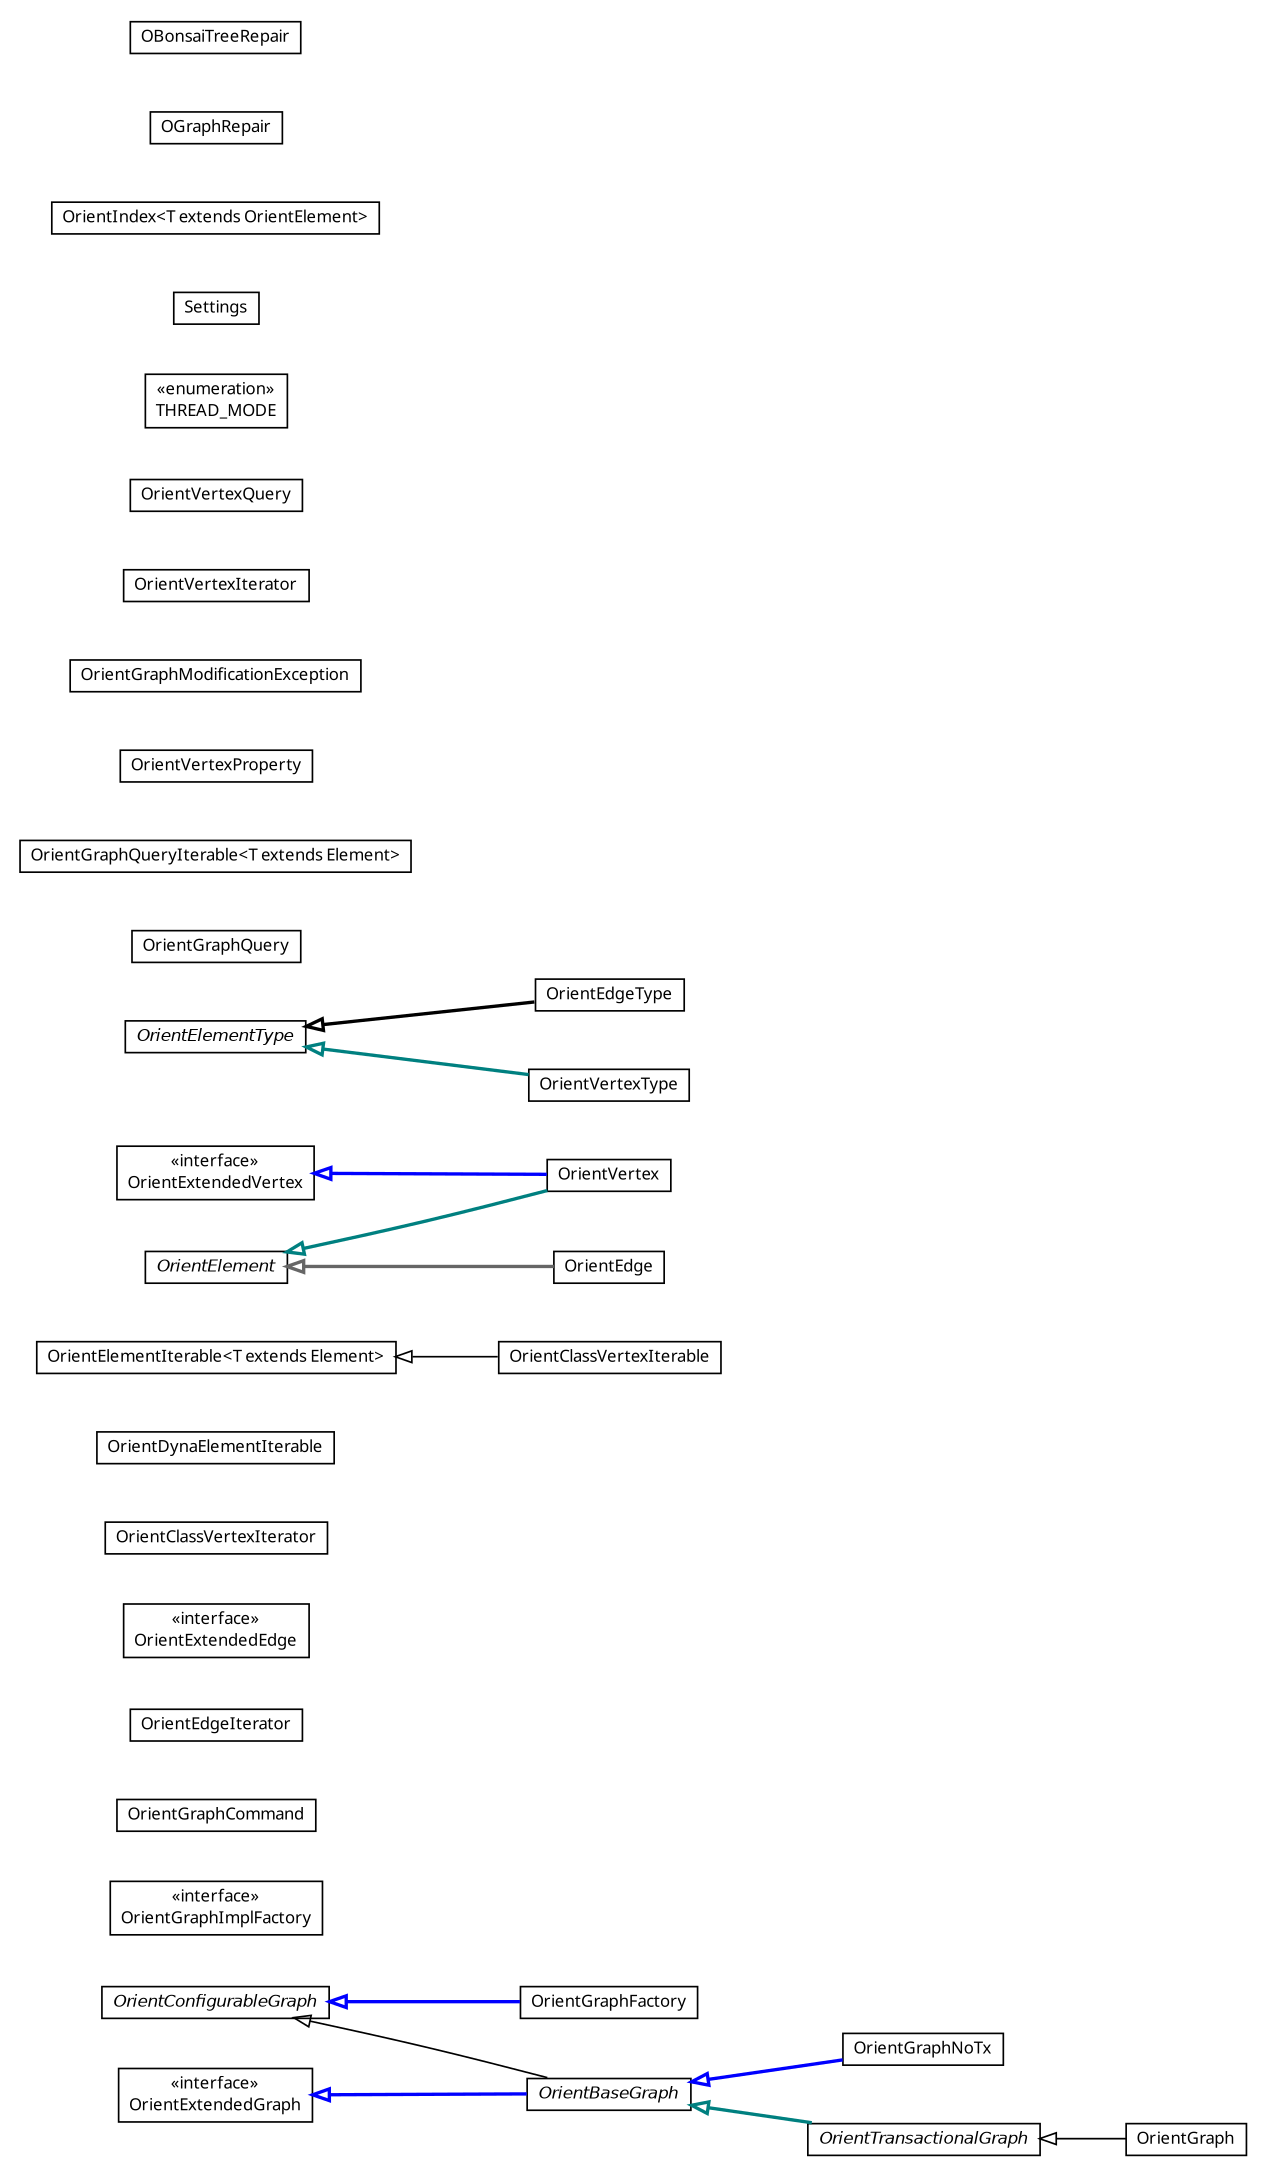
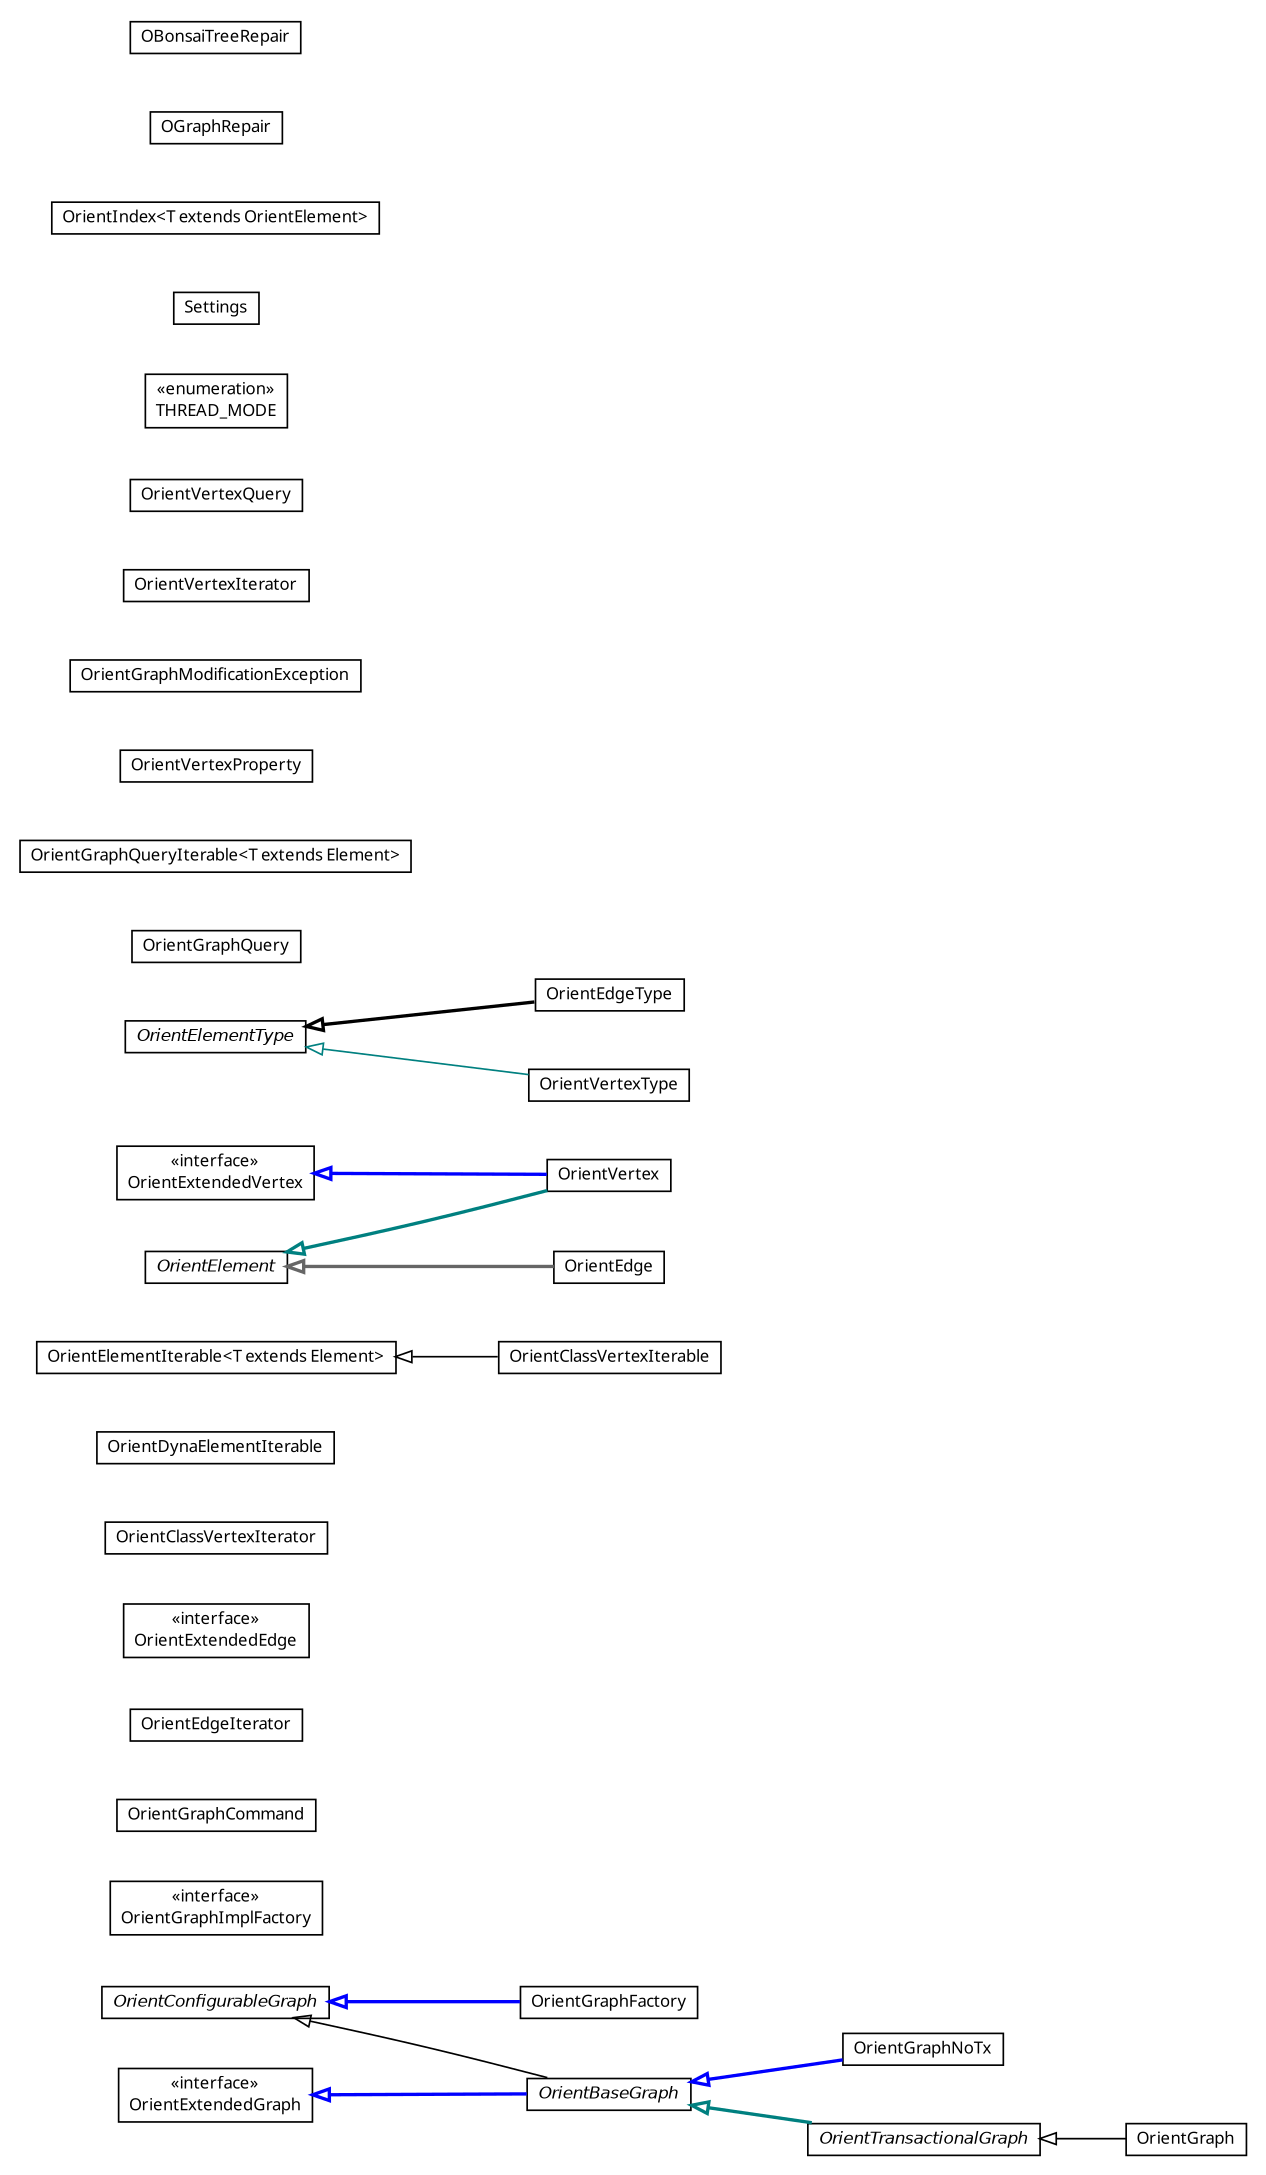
(426, 1062) -> (426, 1062)
